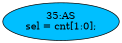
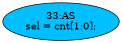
(61, 22) -> (61, 22)
